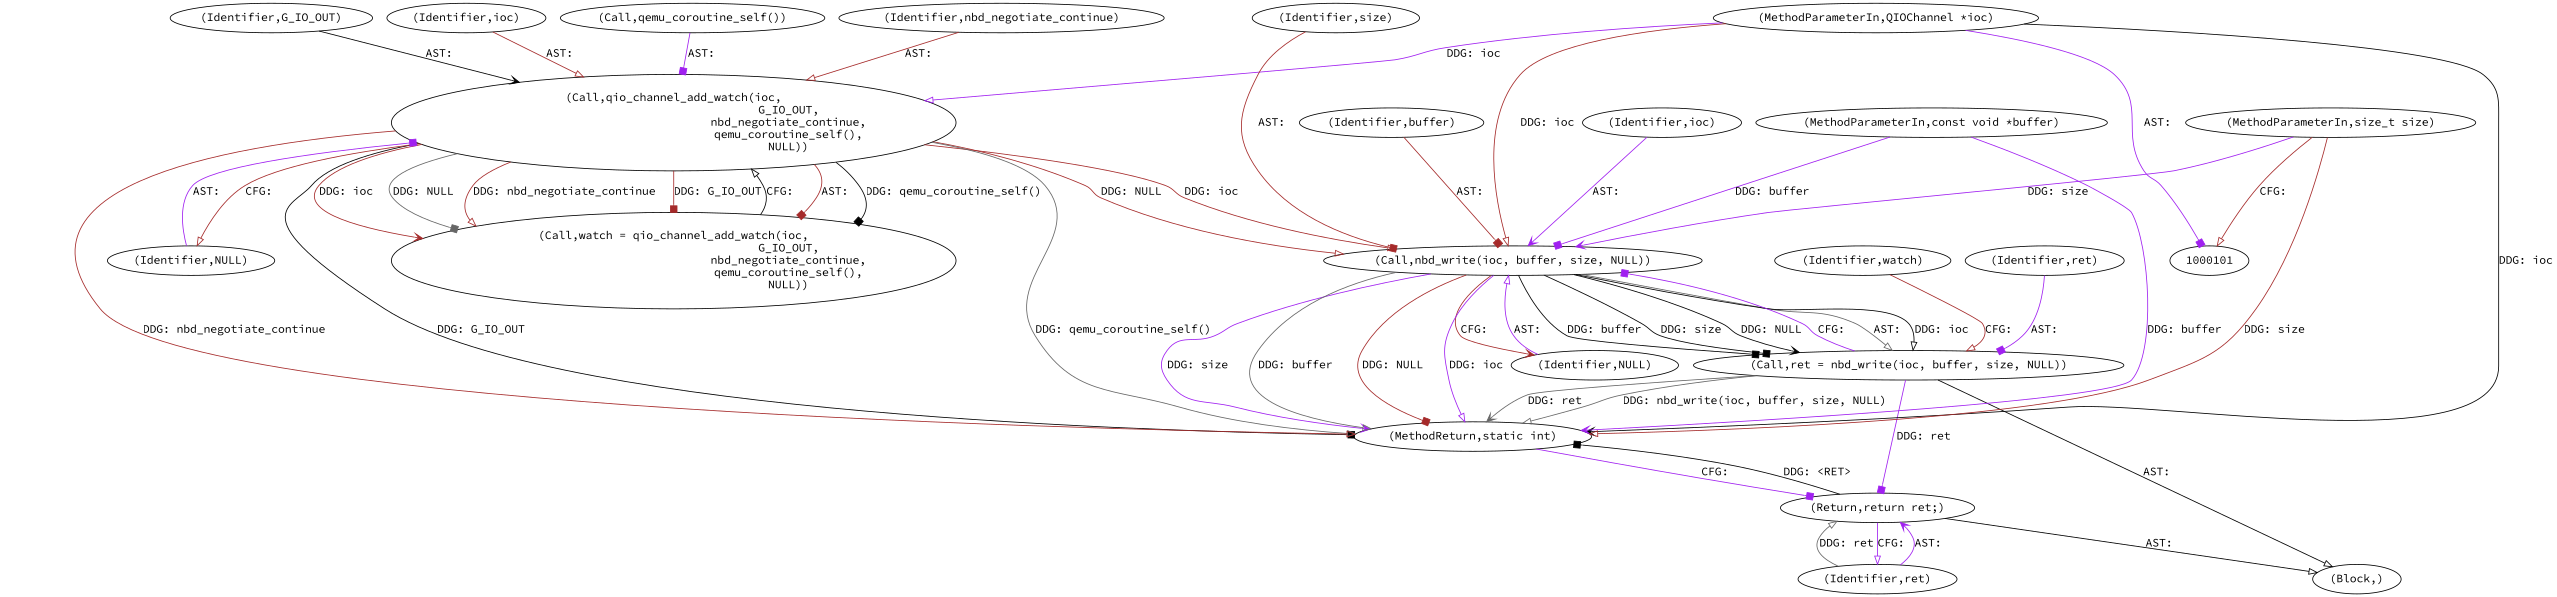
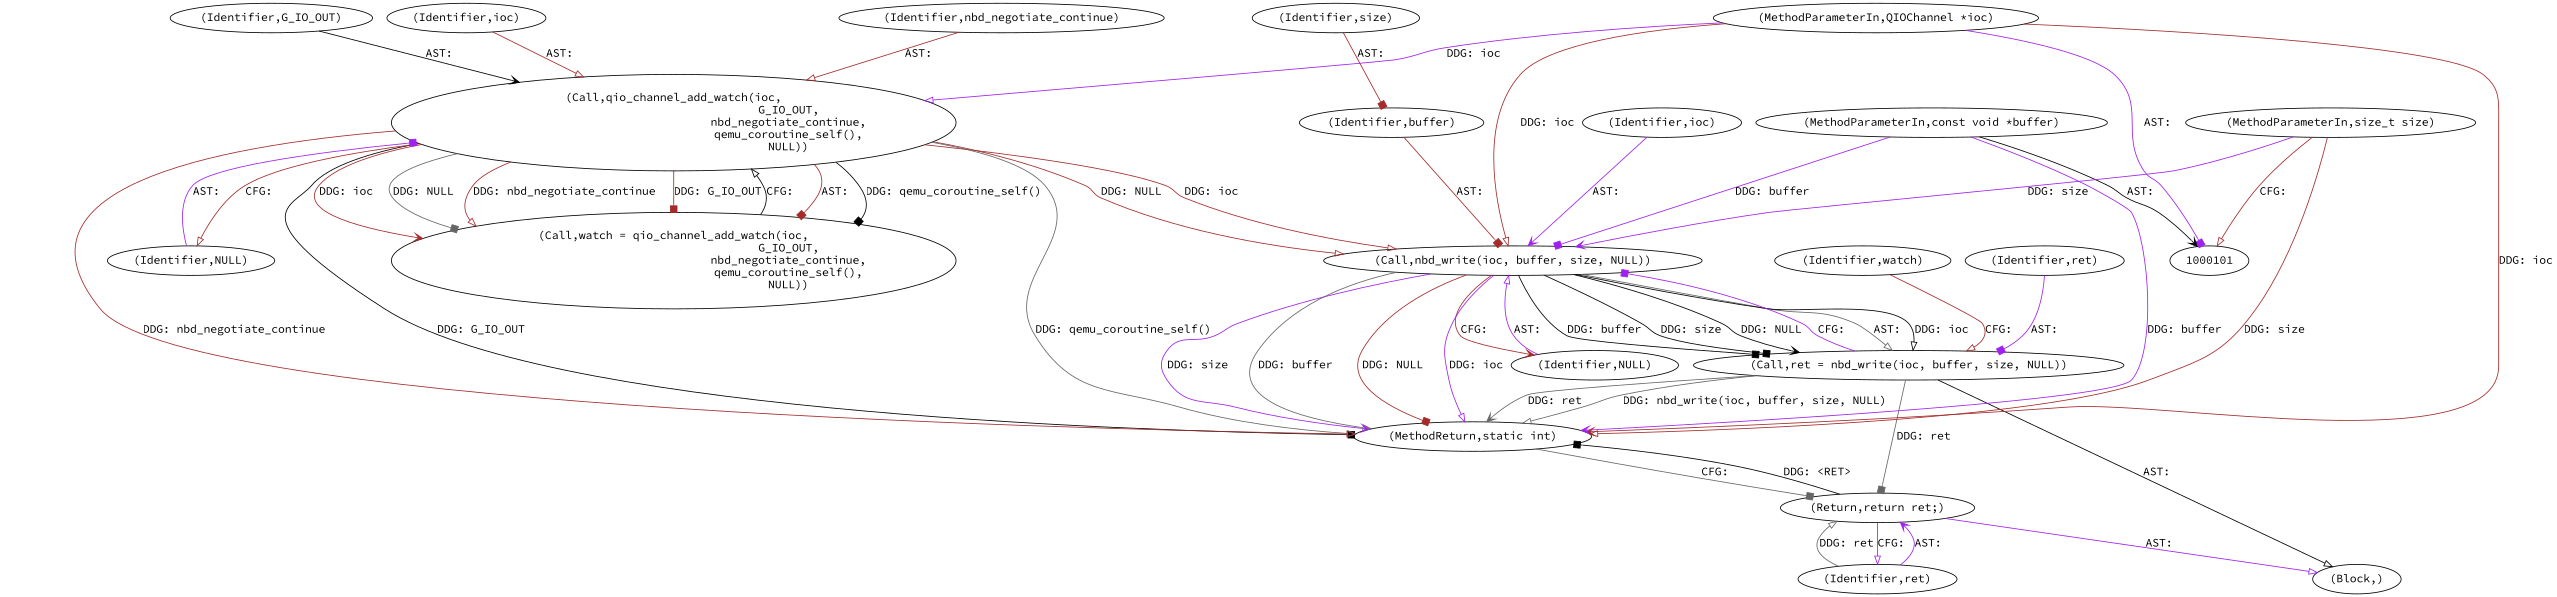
(693, 18) -> none
(1254, 165) -> (1363, 68)
none -> (2086, 175)
(2436, 413) -> (2436, 413)
(1894, 432) -> (1894, 432)
(1670, 473) -> (1670, 473)
(2127, 545) -> (2127, 545)
